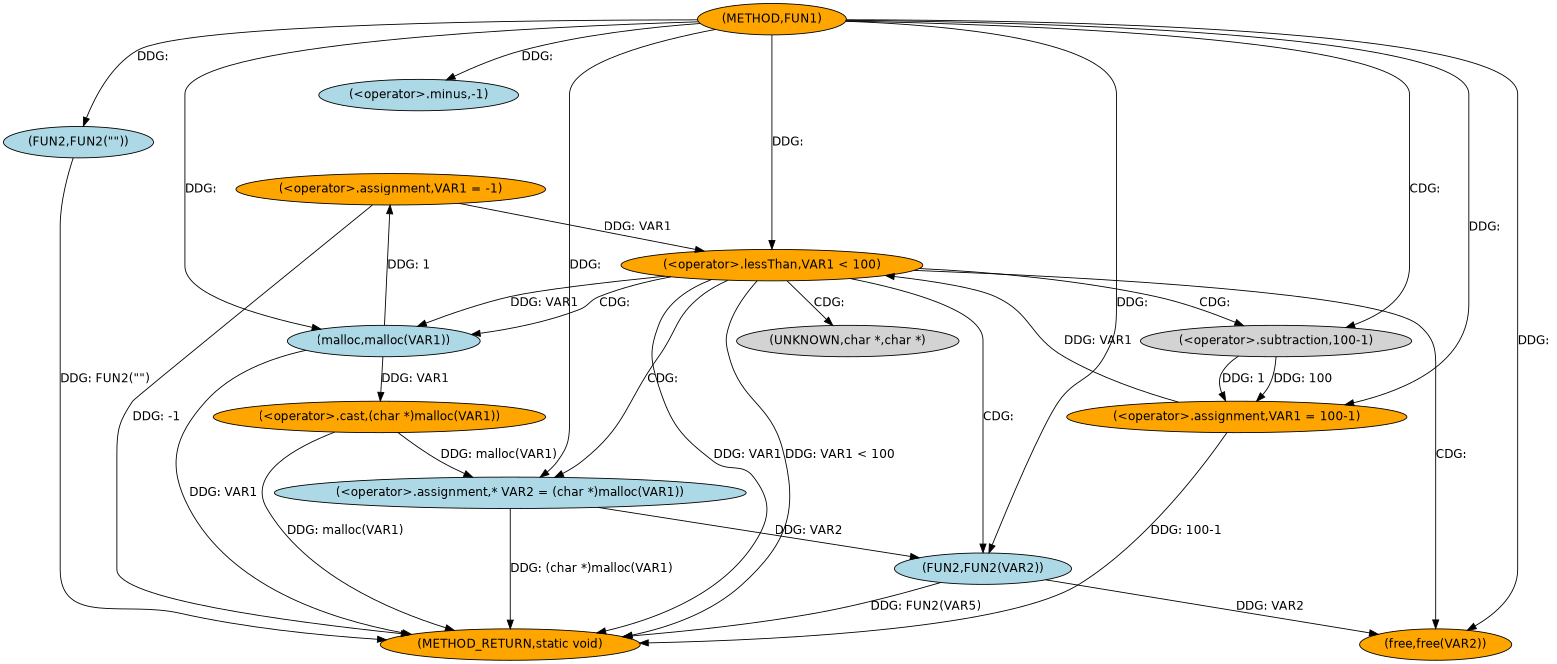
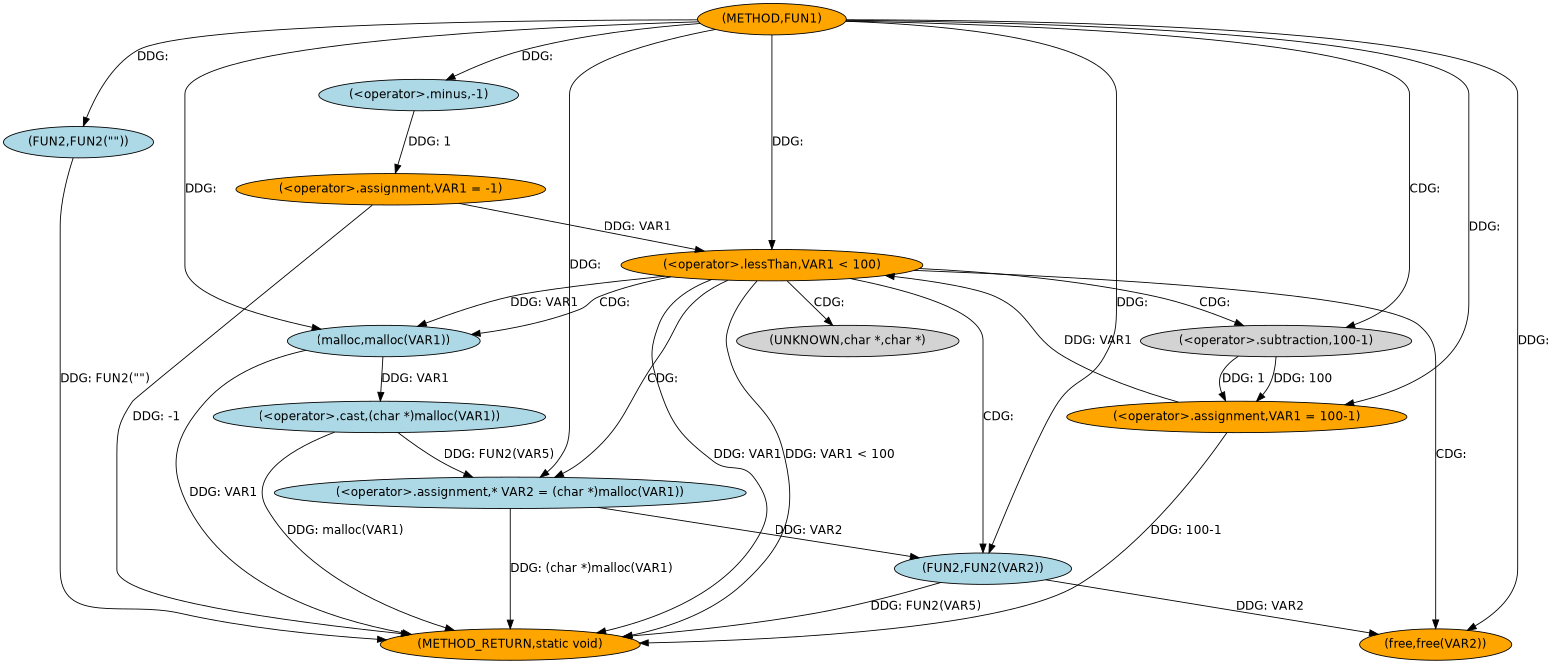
(387, 270) -> (406, 138)
(379, 417) -> (379, 417)
(499, 455) -> (499, 455)
